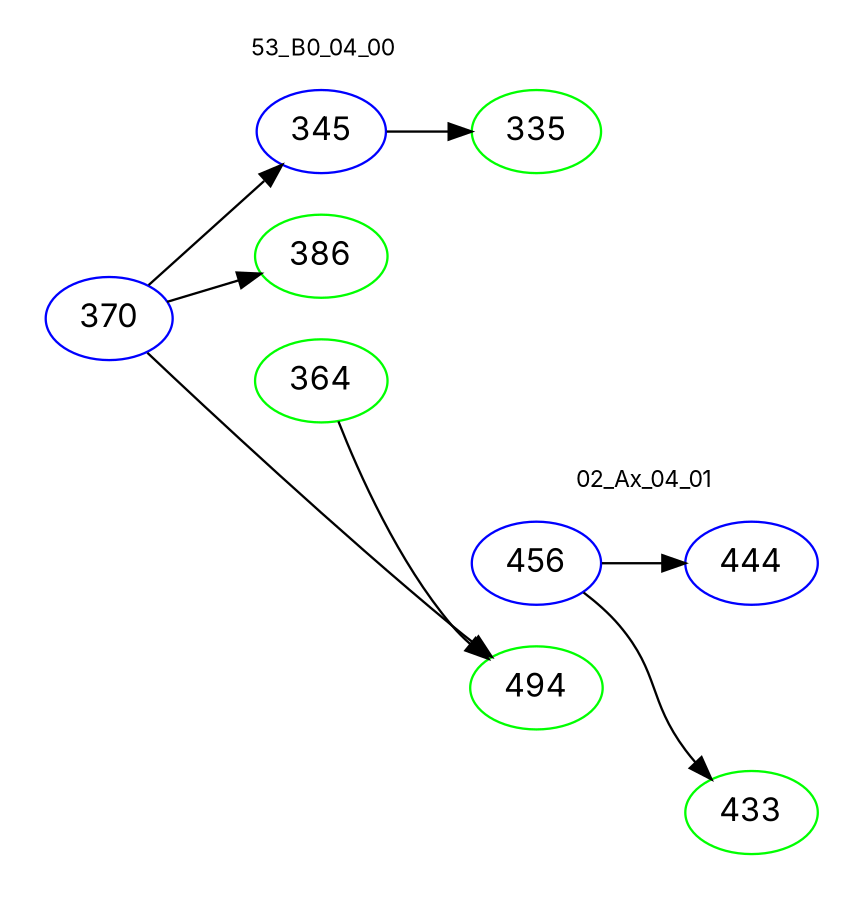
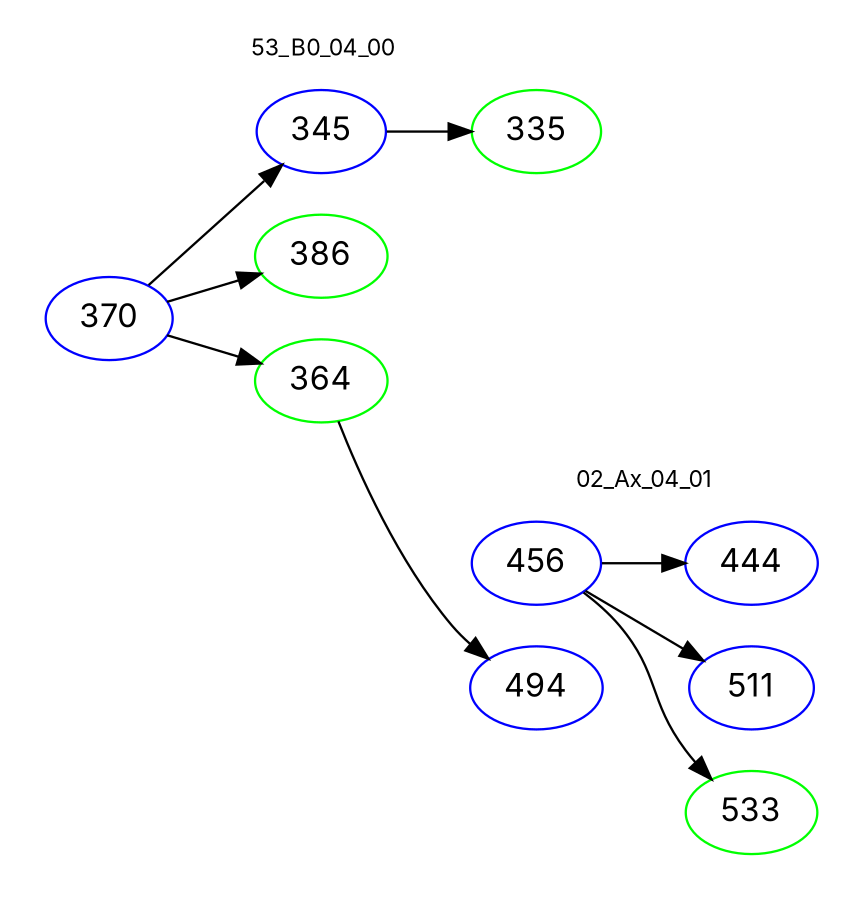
(308, 500) -> (203, 346)
(536, 688) -> (536, 688)
none -> (752, 688)
(752, 813) -> (752, 813)
